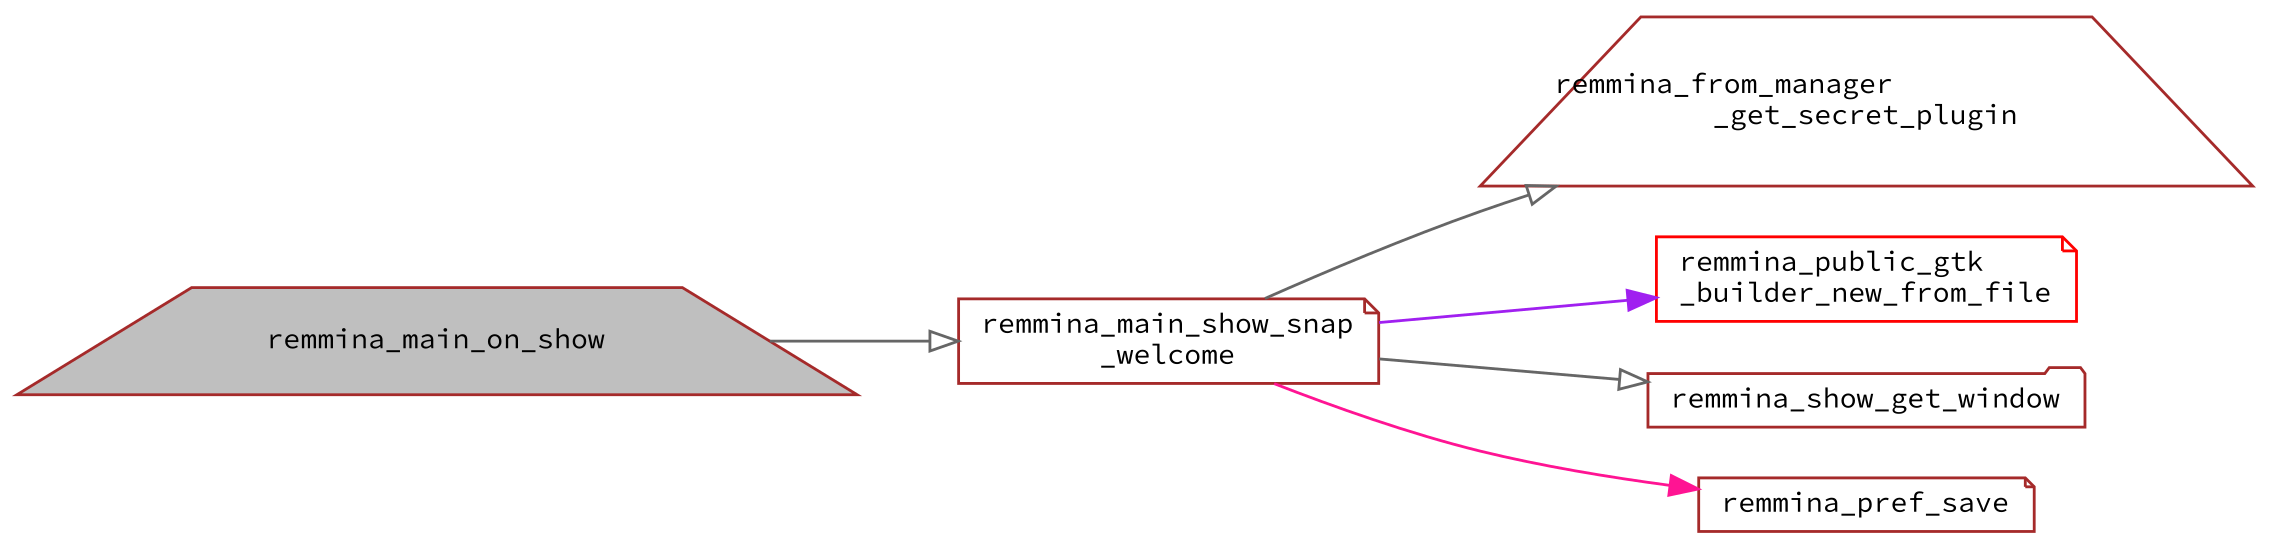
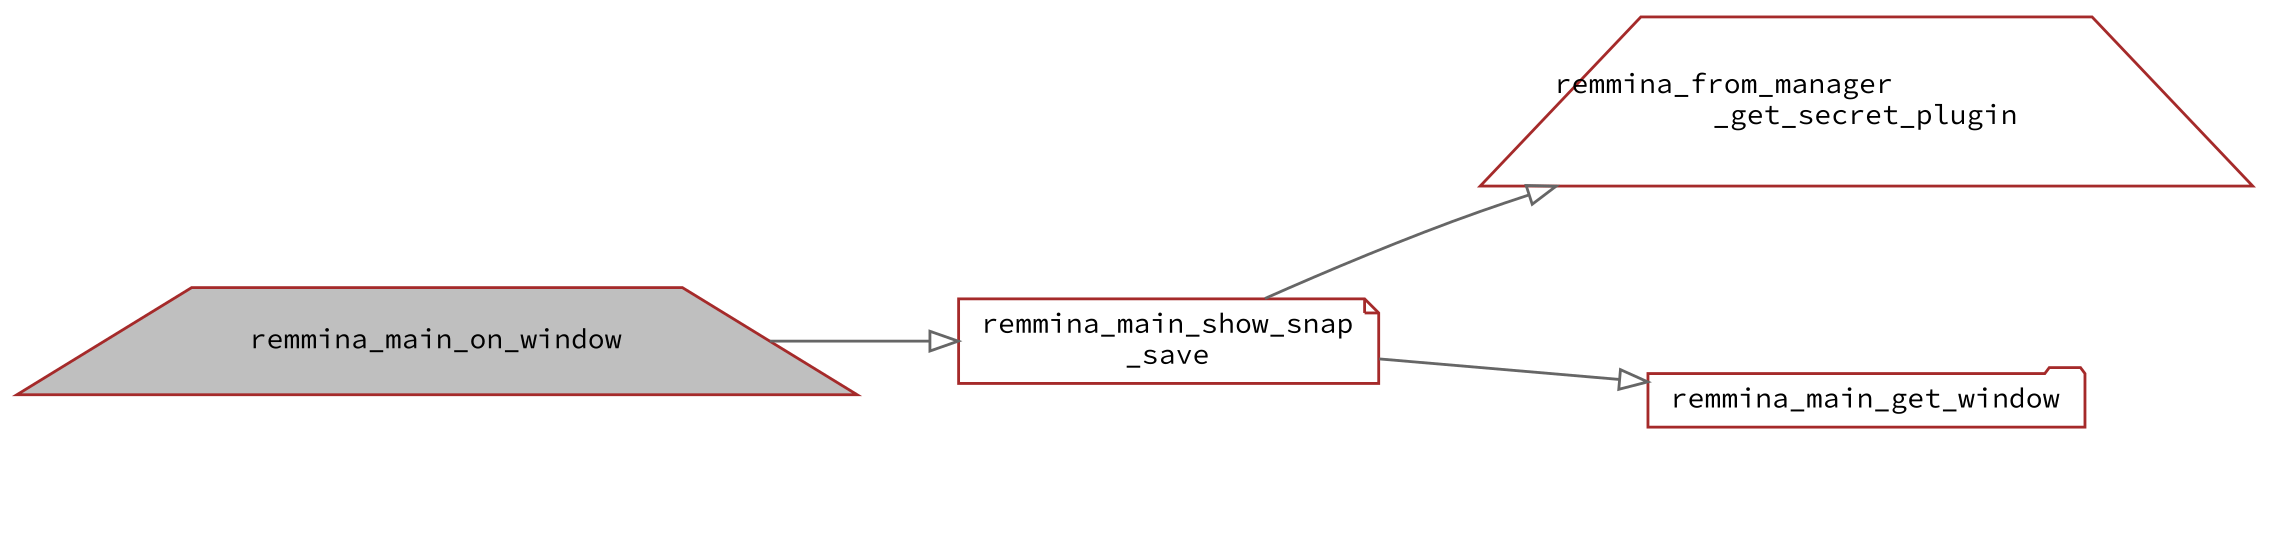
(1866, 279) -> none
(437, 341) -> (437, 341)
(1169, 341) -> (1169, 341)
(1866, 400) -> (1866, 400)
(1866, 505) -> none
